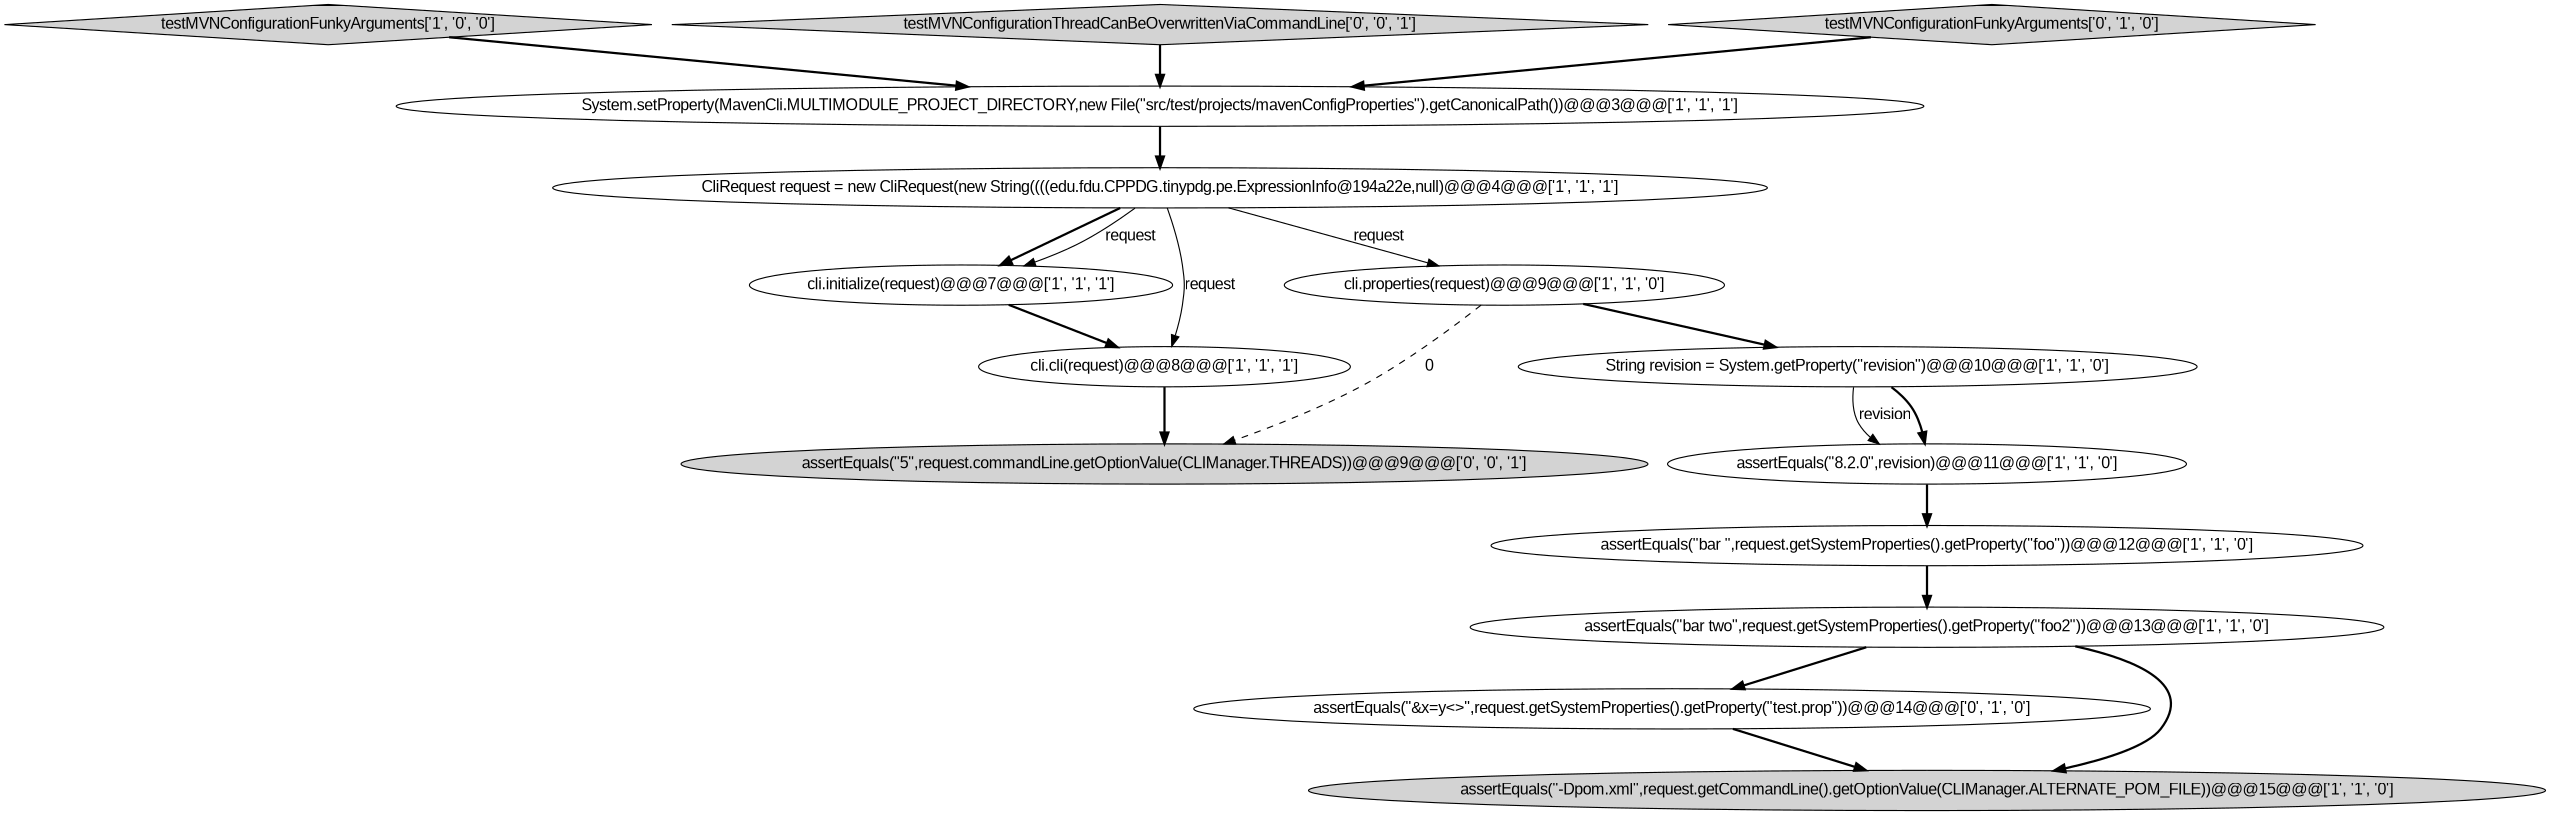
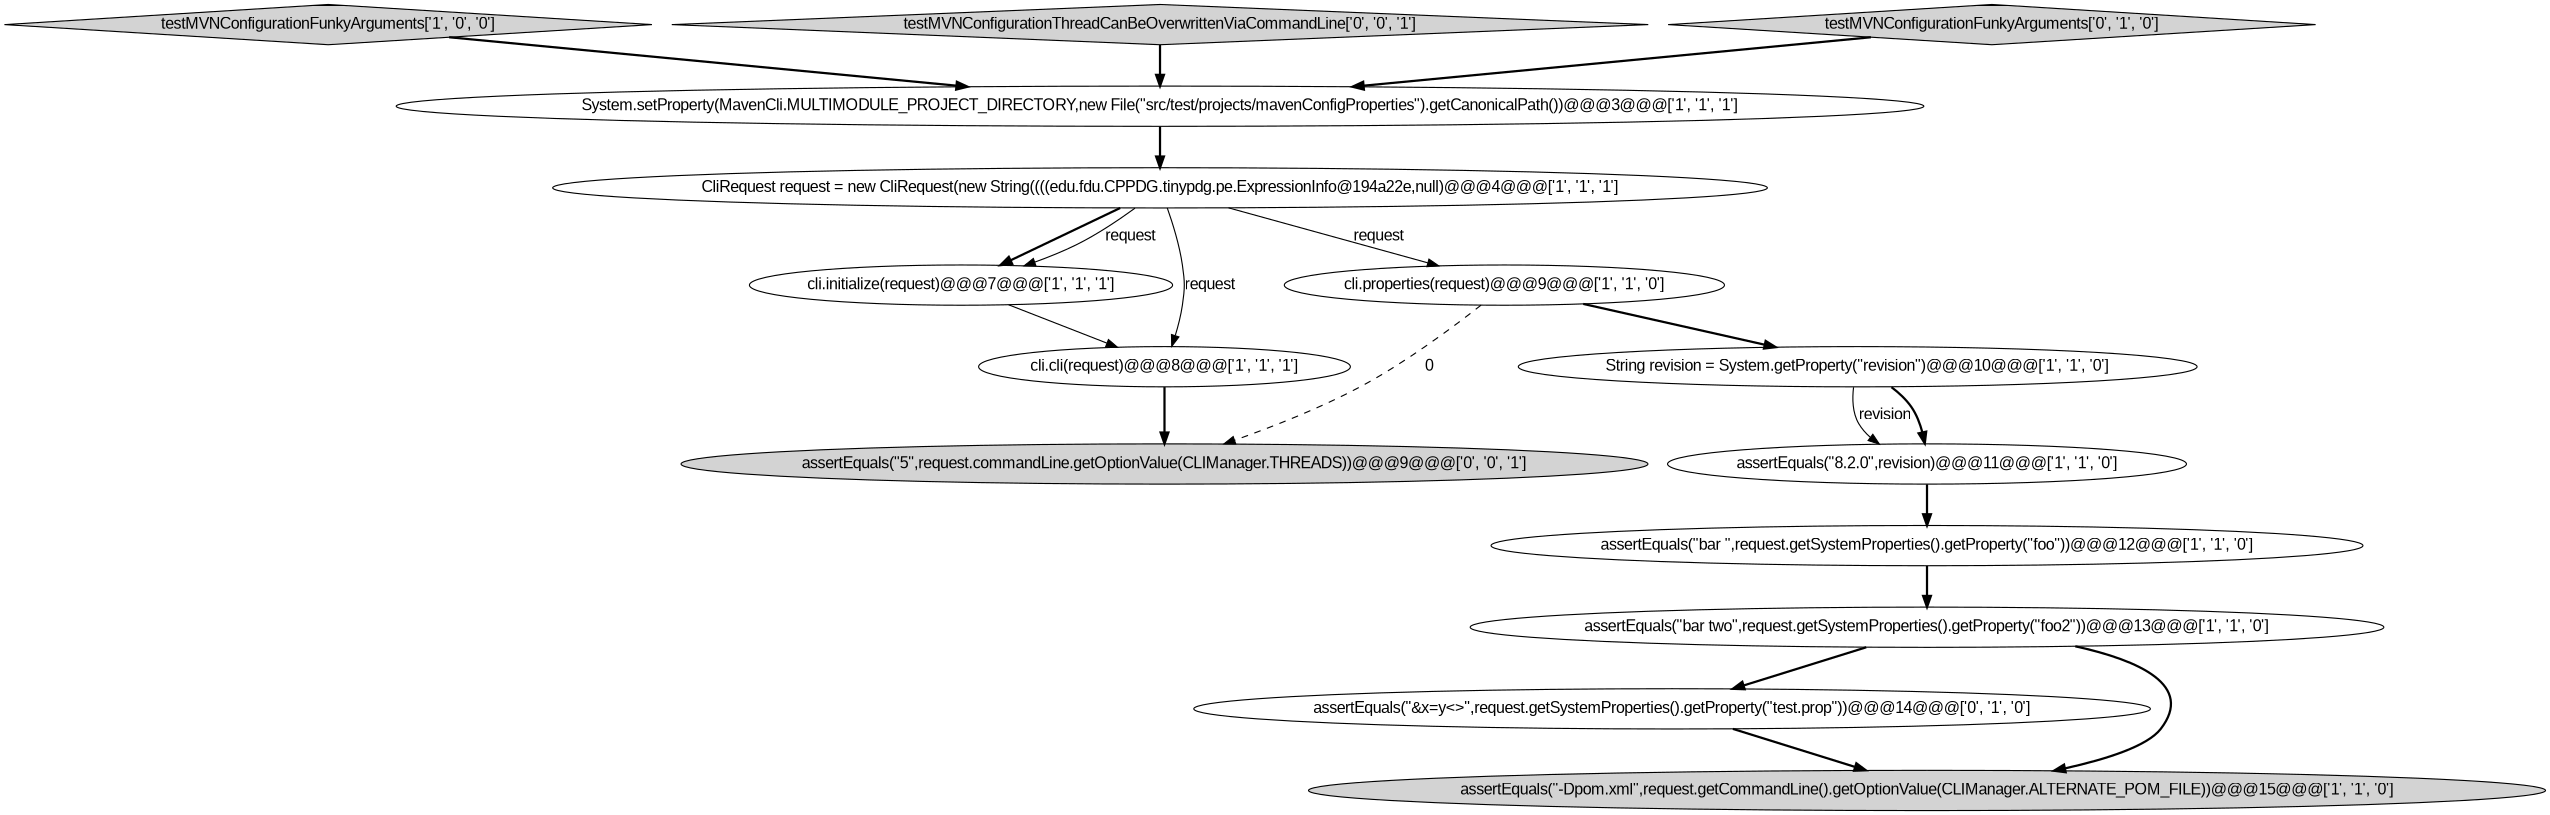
(1058, 324) -> (1058, 324)
